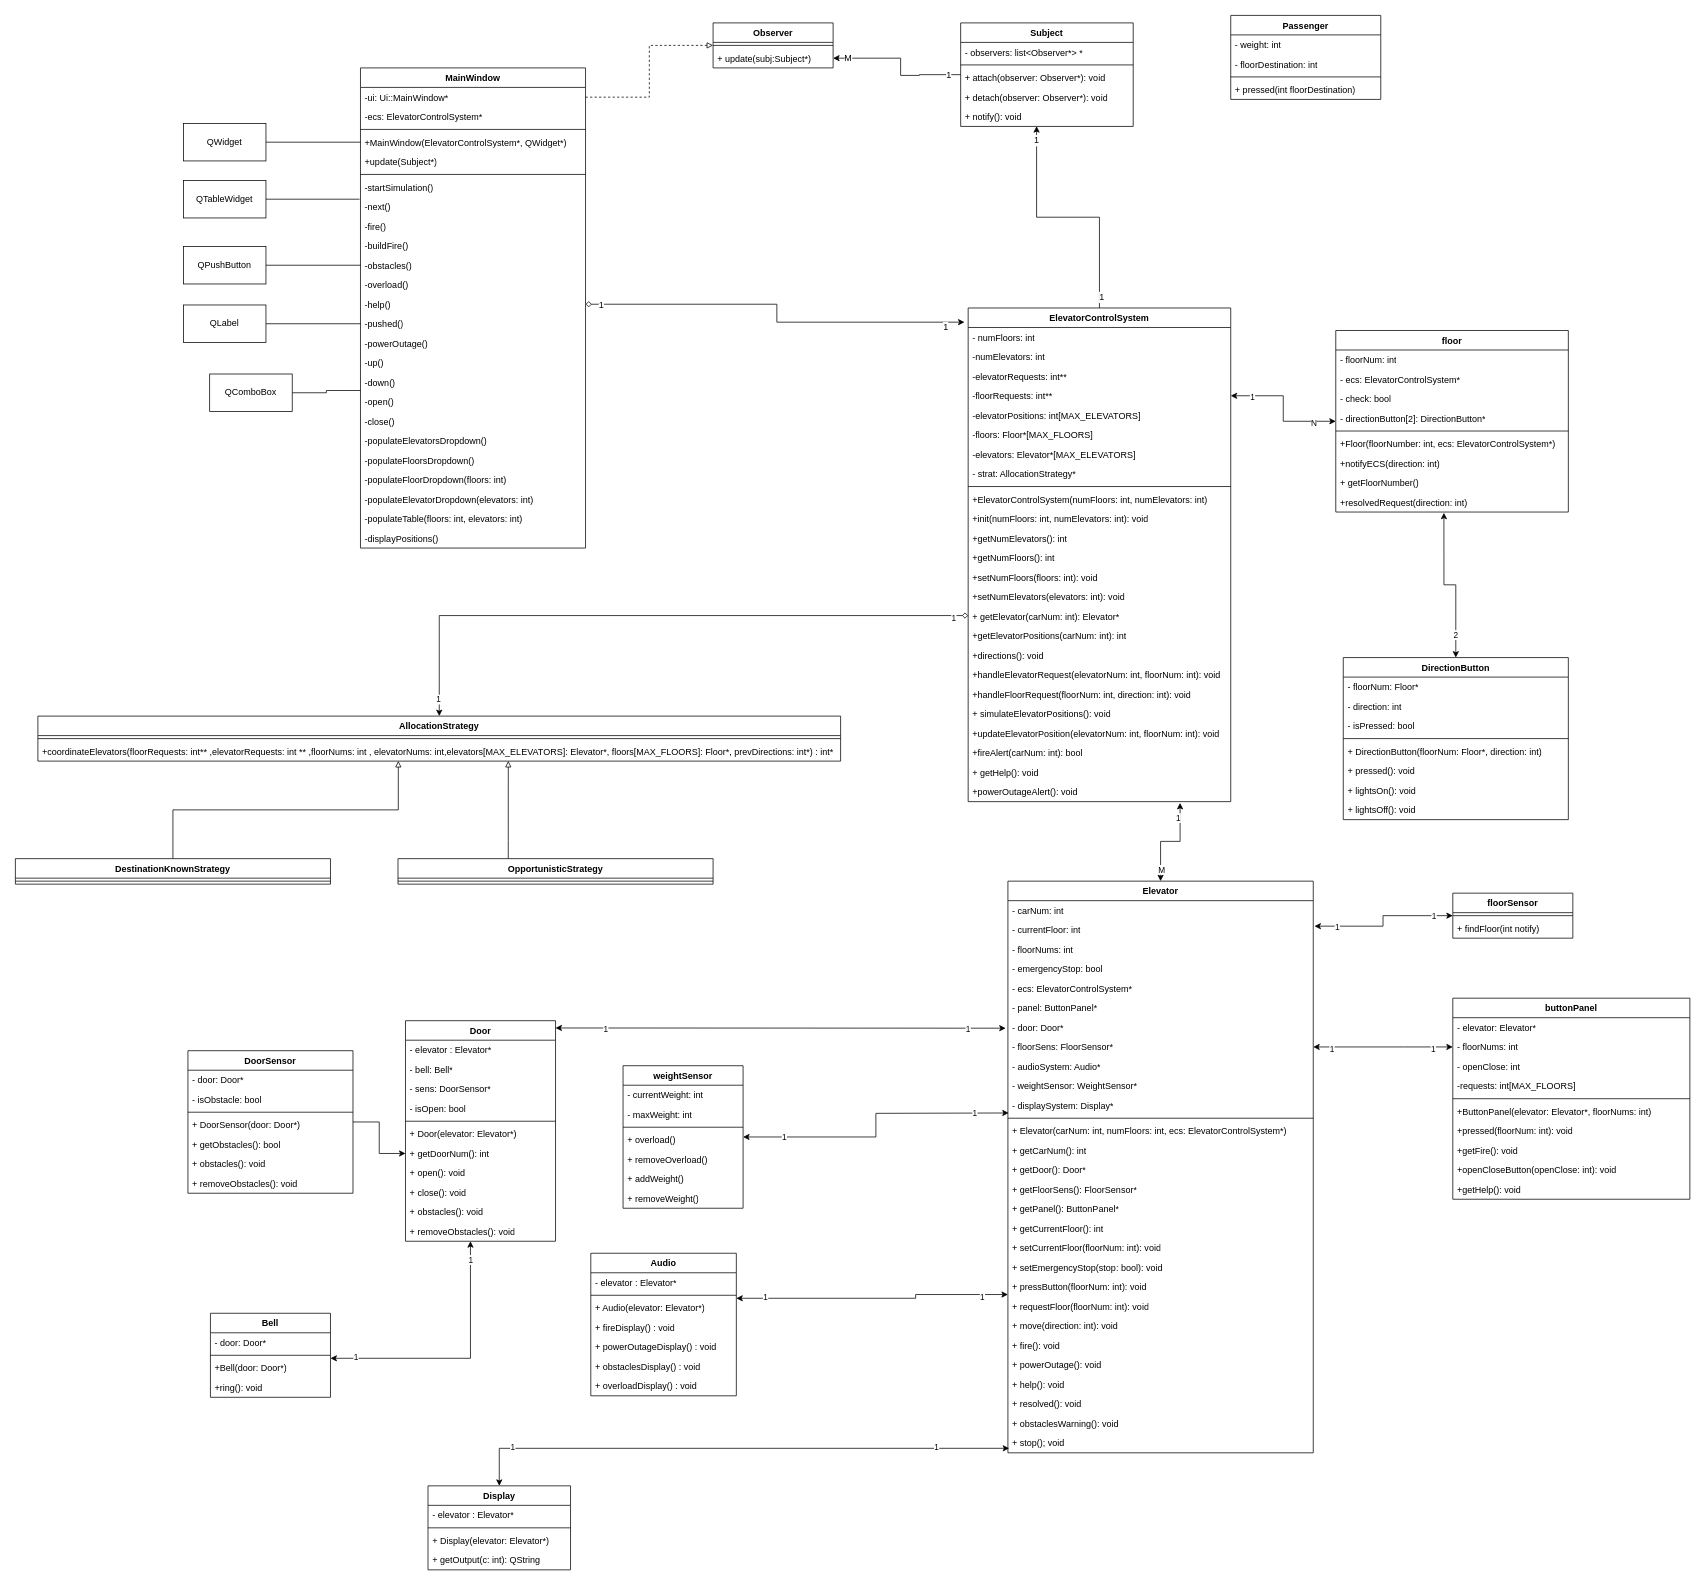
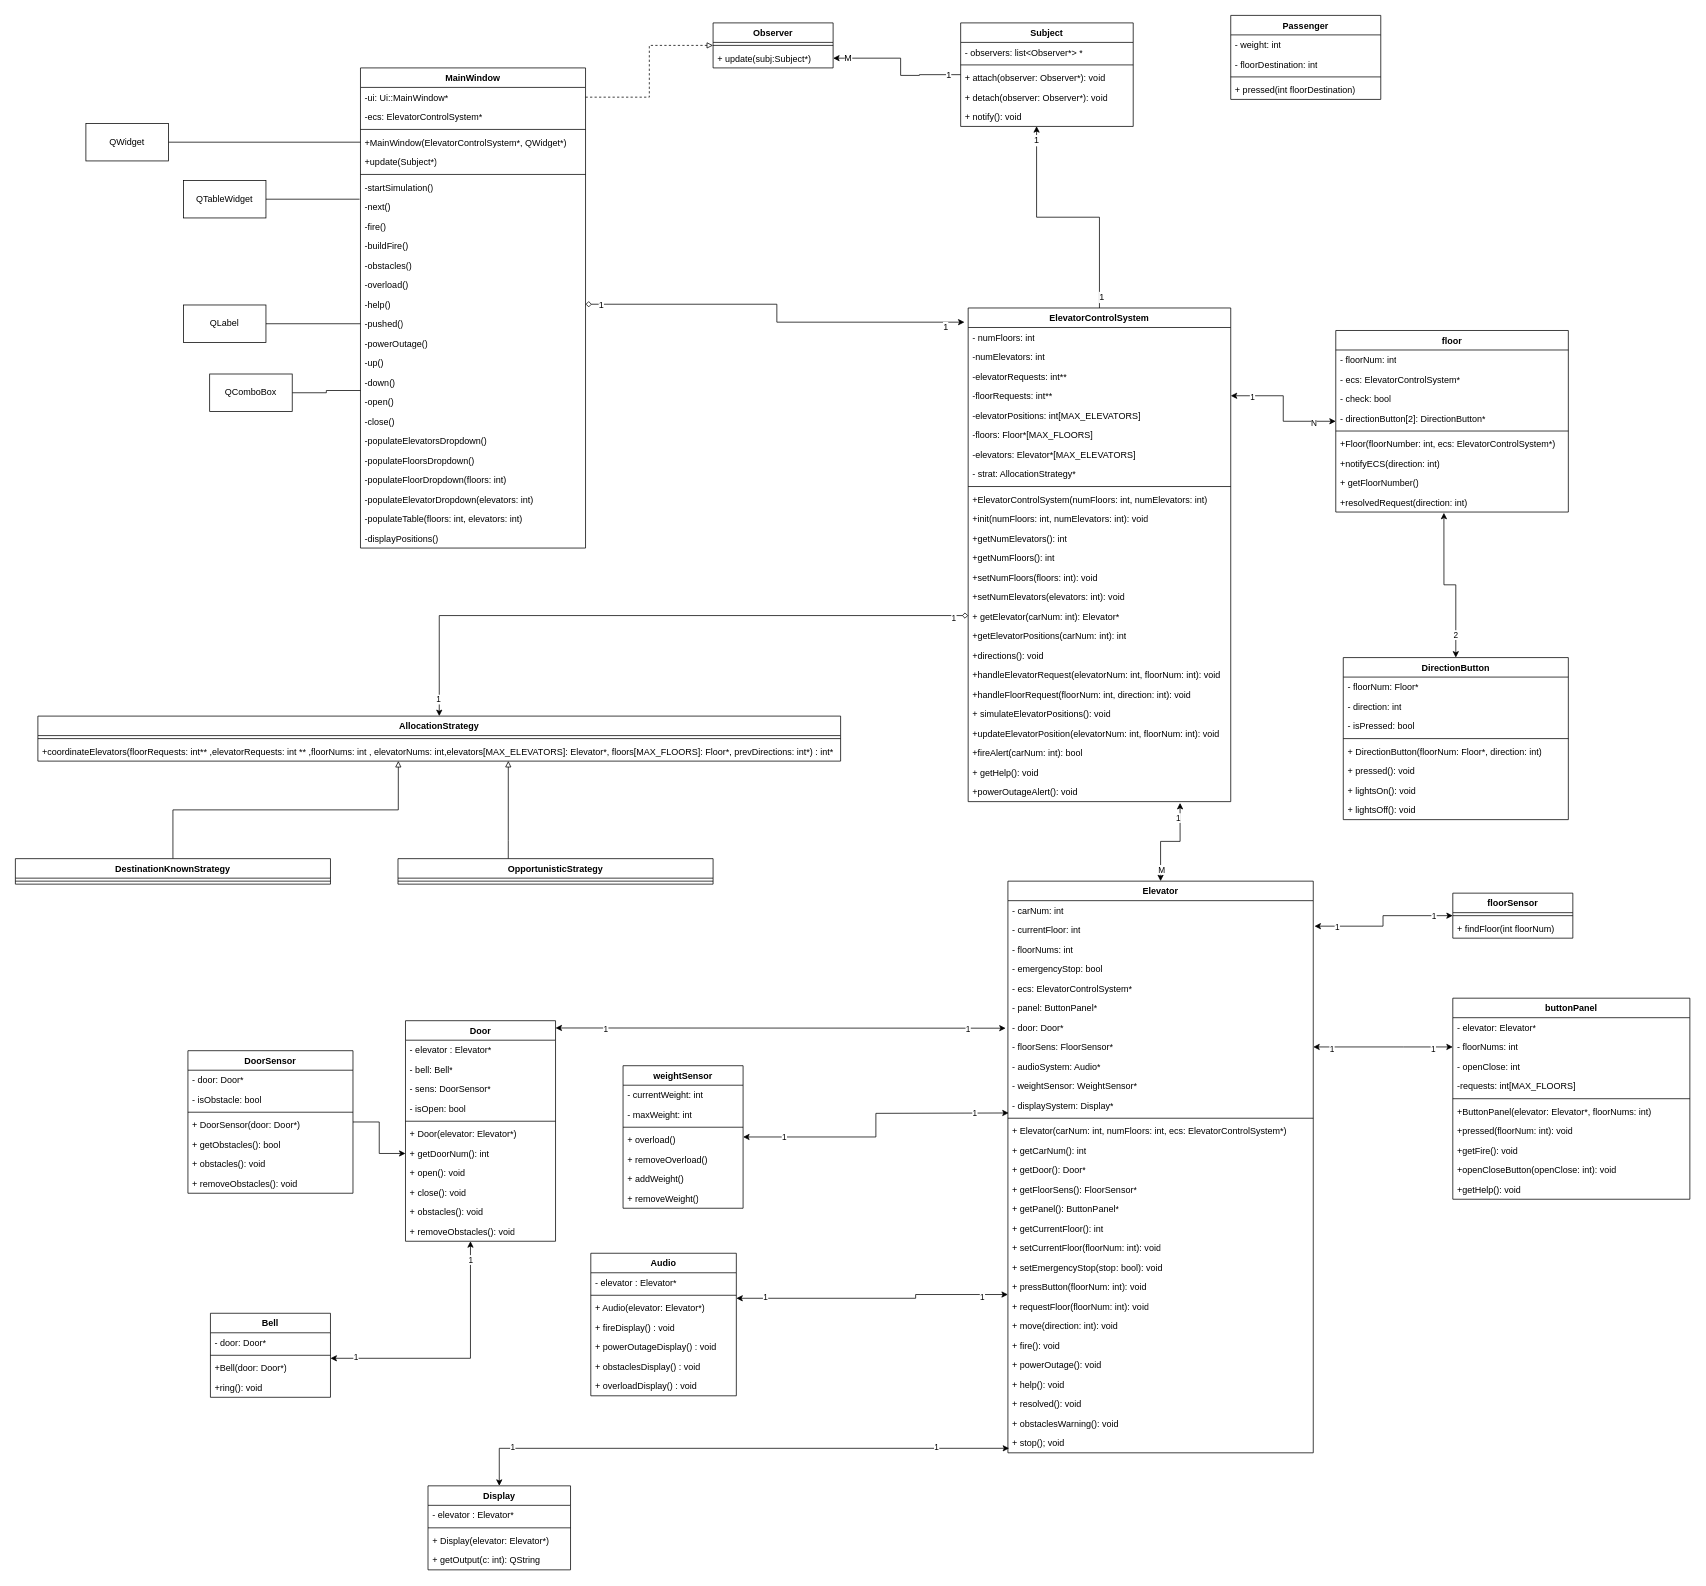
(225, 142) -> (127, 142)
(225, 265) -> none
(313, 265) -> none
(1508, 929) -> (1513, 929)
